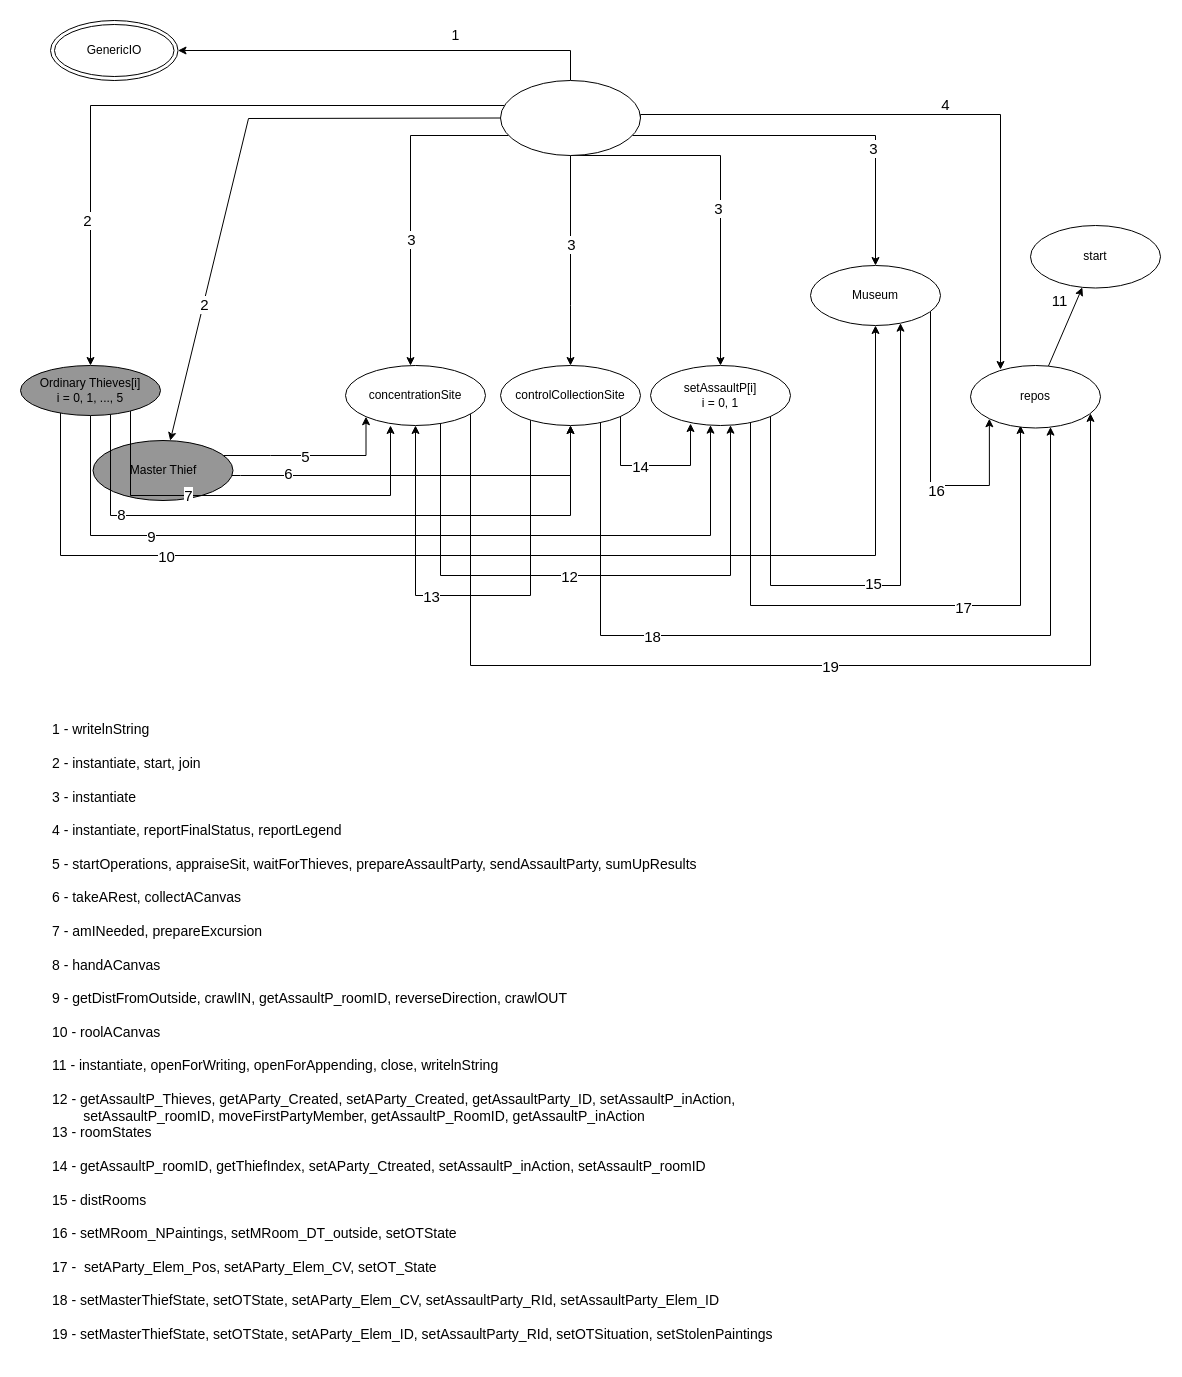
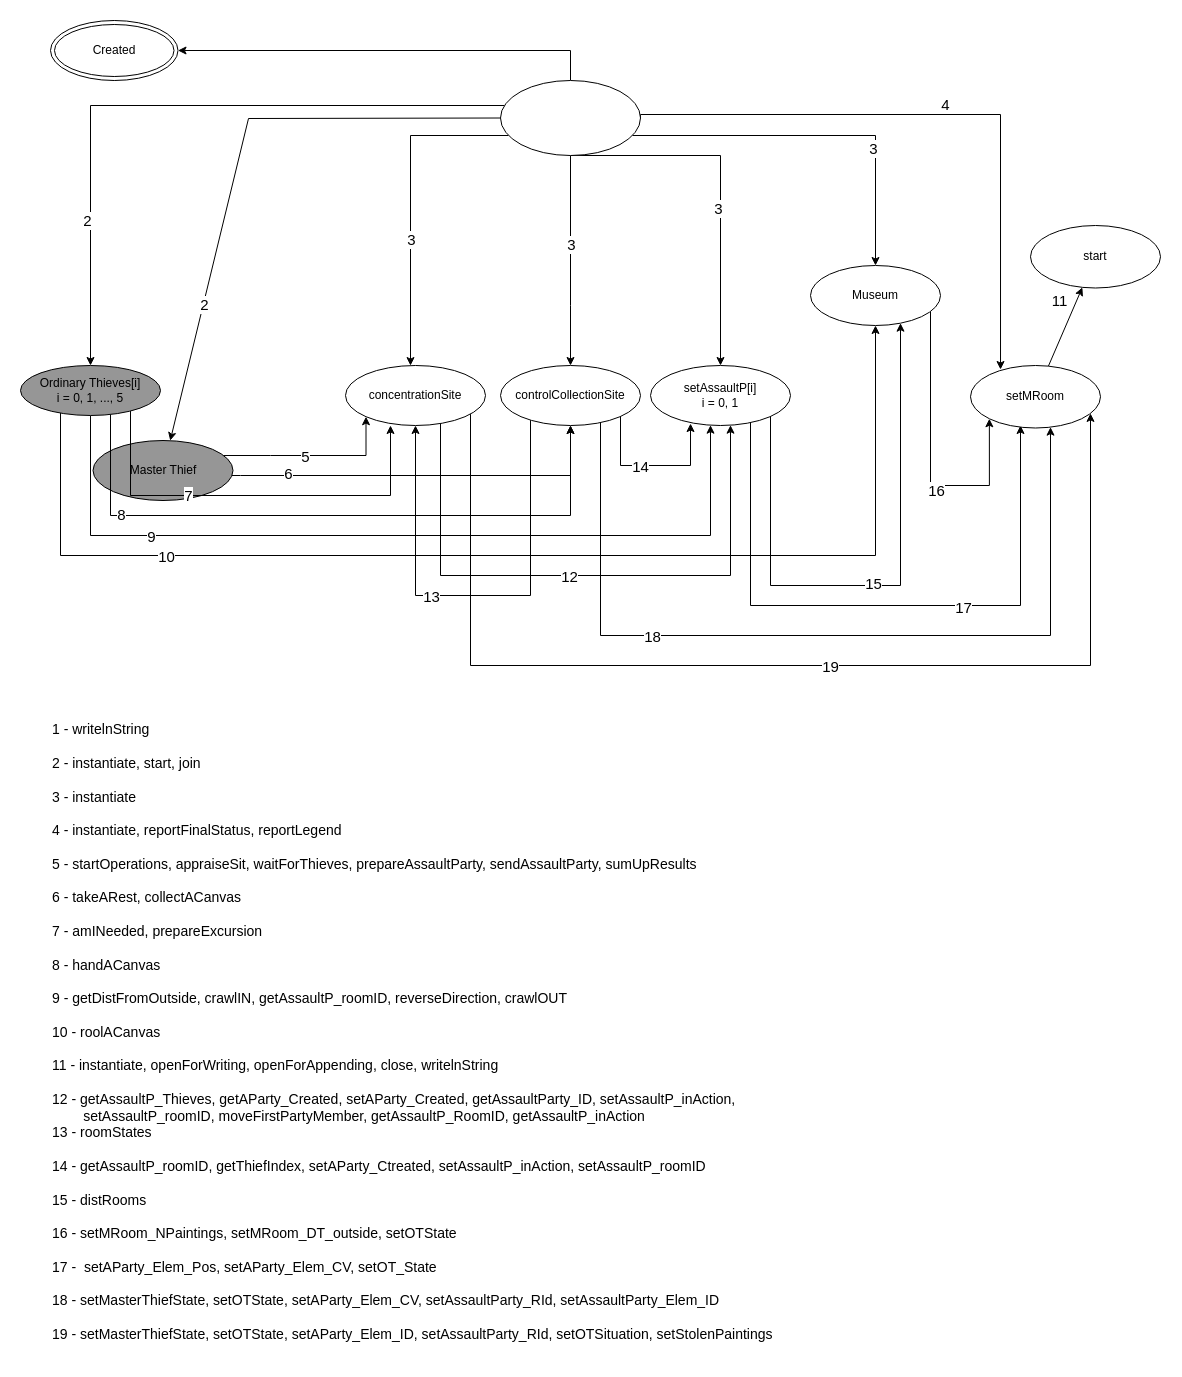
(456, 36) -> none
(115, 51) -> (115, 51)
(1036, 397) -> (1036, 397)
